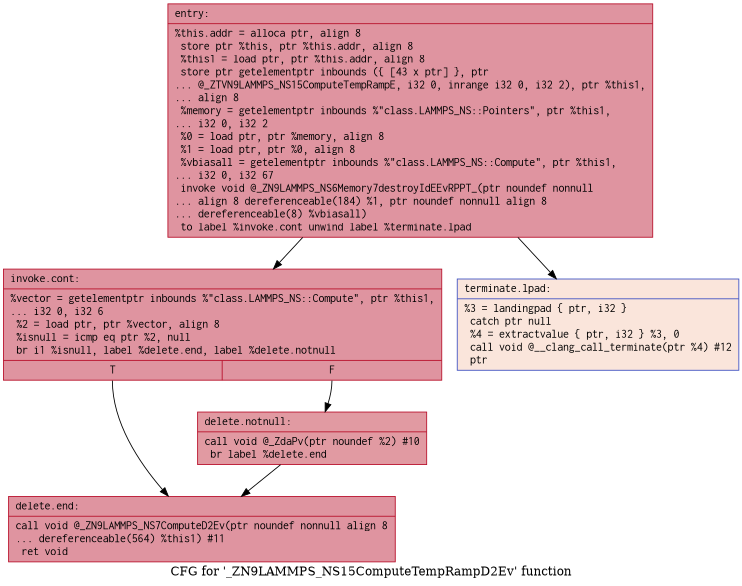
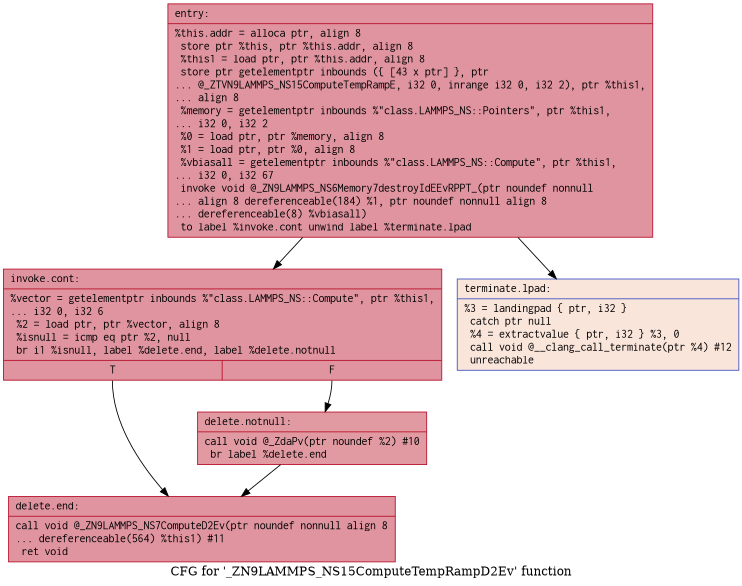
(476, 360) -> (499, 360)
